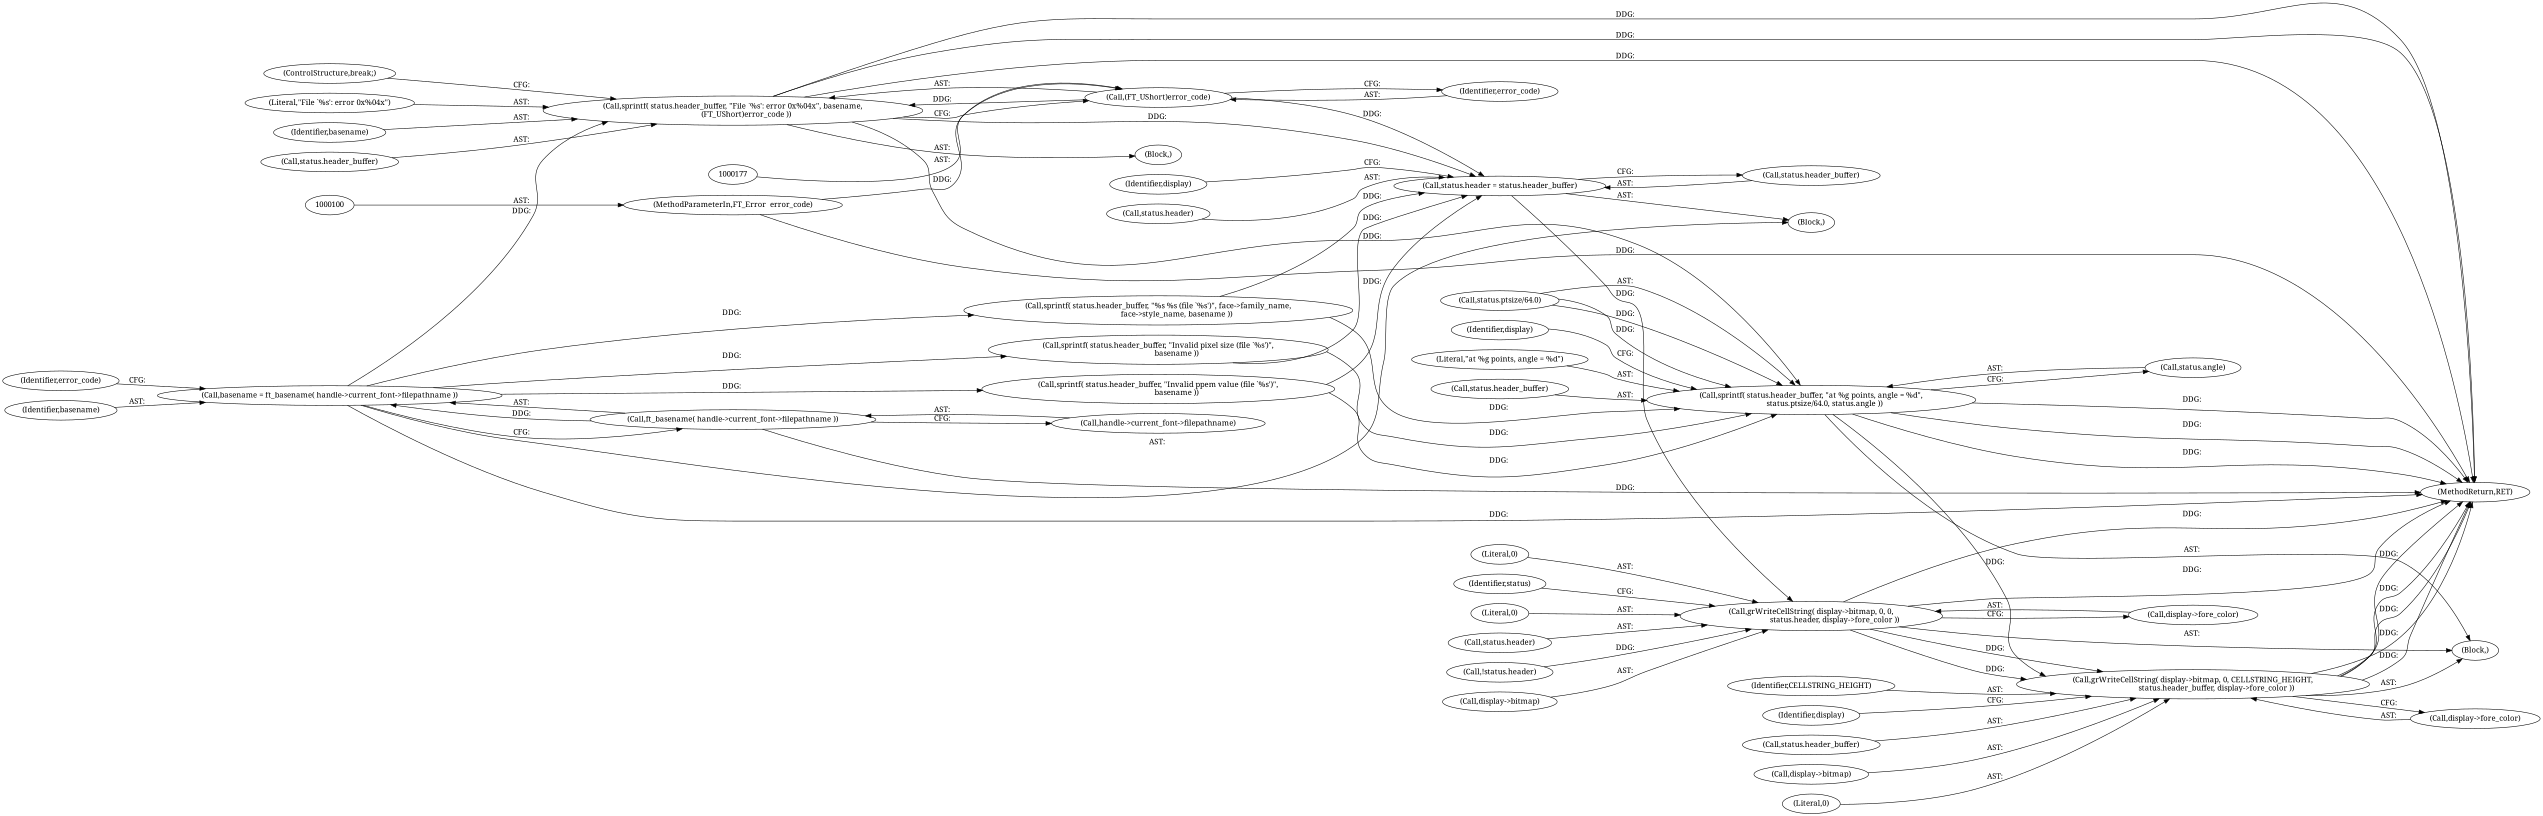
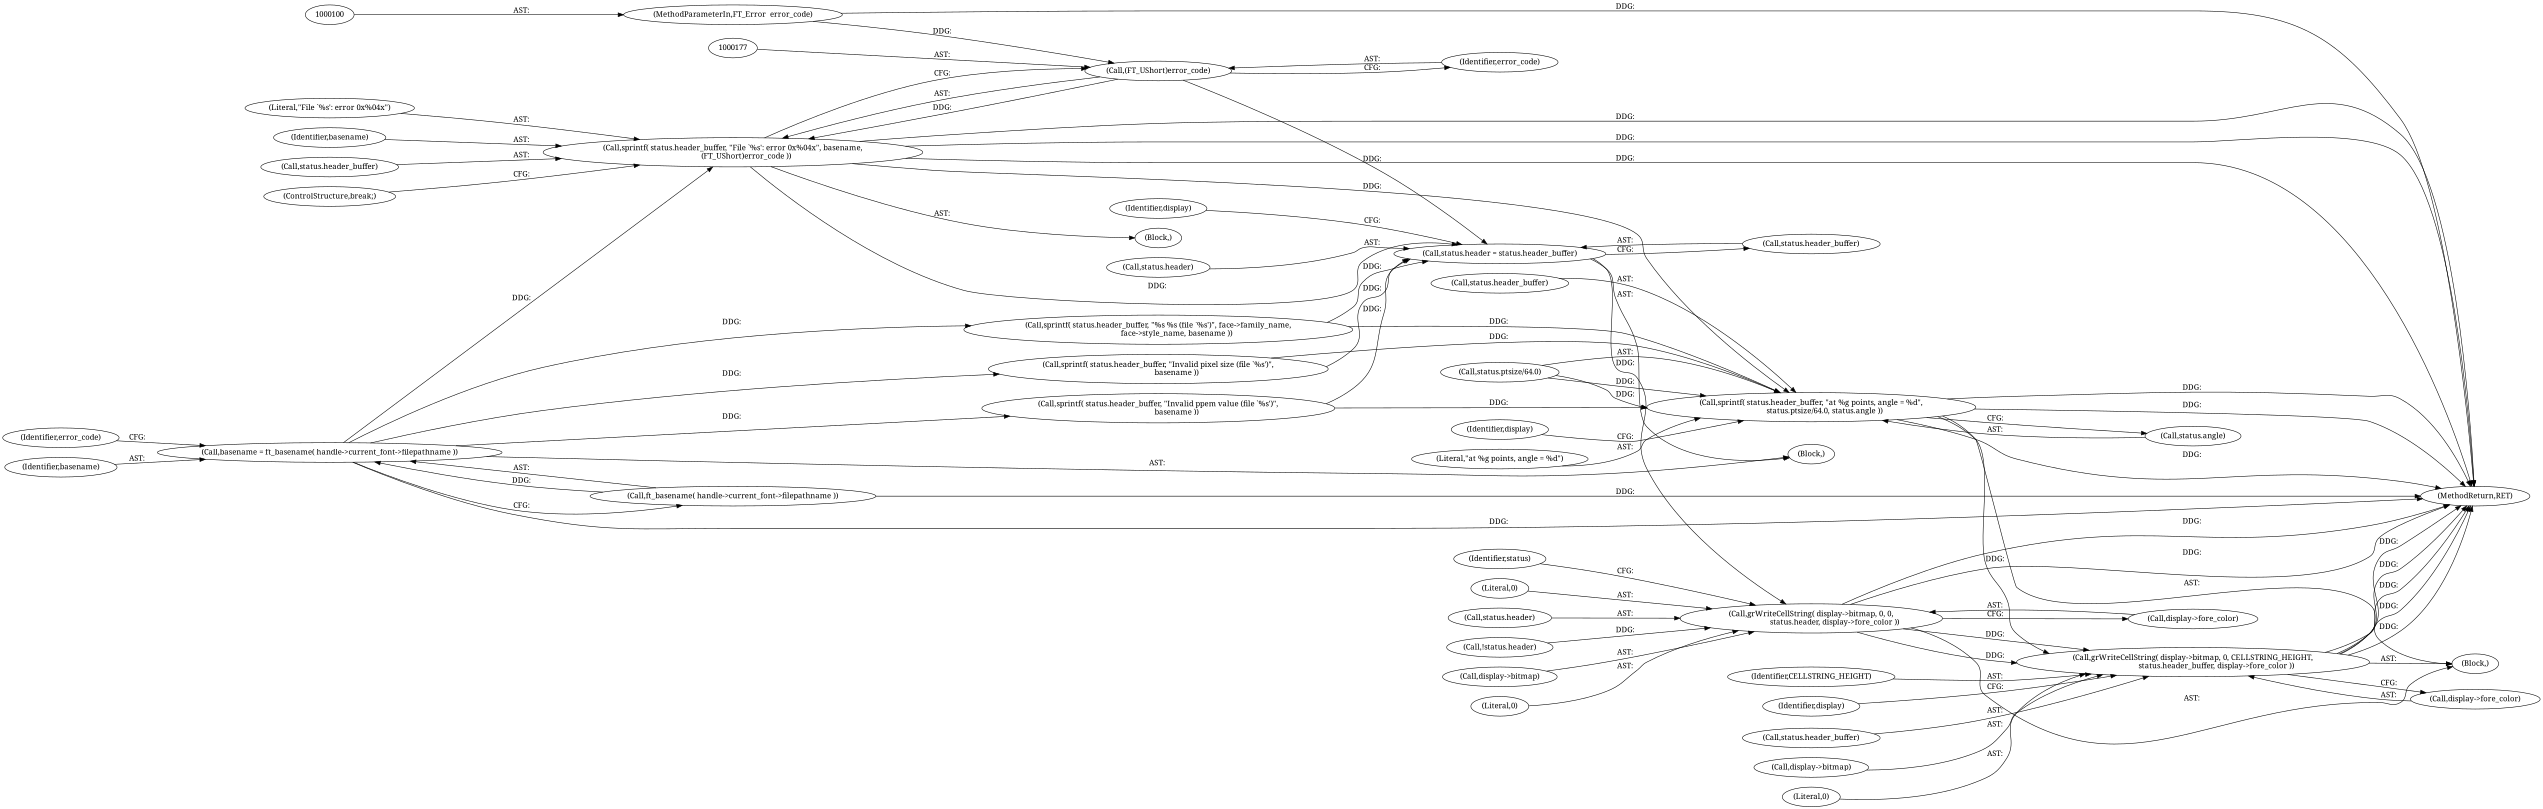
(1158, 423) -> none
